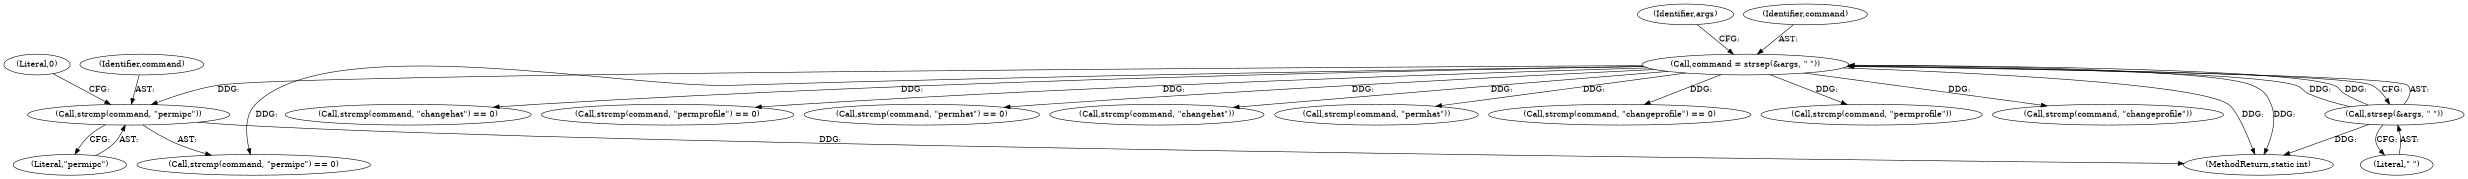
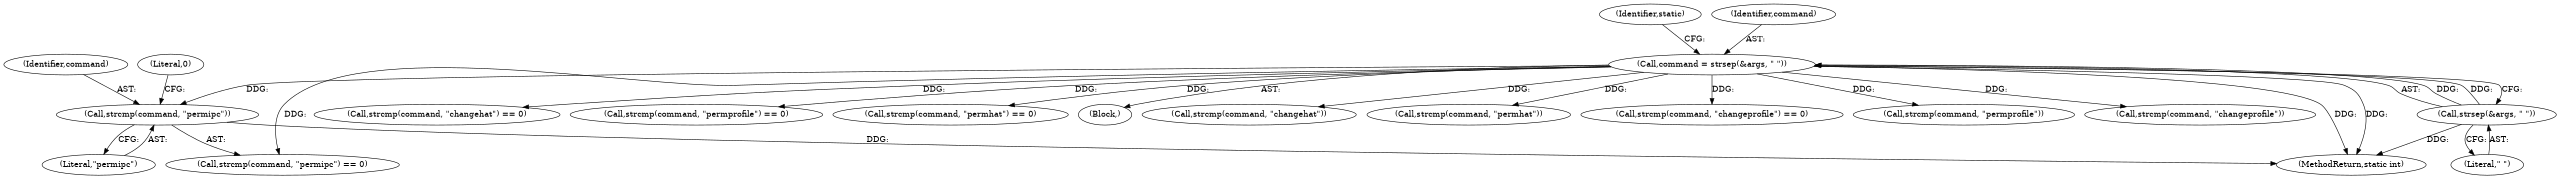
(1685, 14) -> (1650, 14)
none -> (1105, 115)
